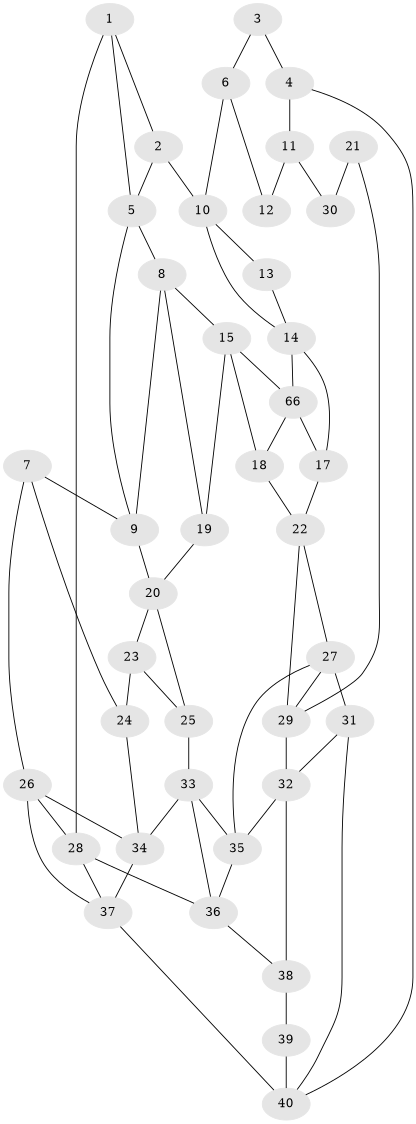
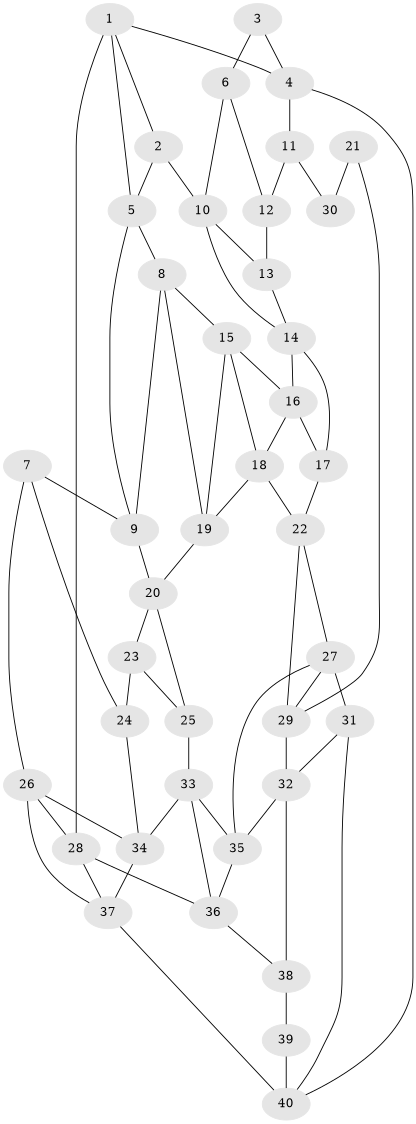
none -> (202, 48)
none -> (267, 243)
(293, 402) -> (293, 402)
none -> (232, 498)
